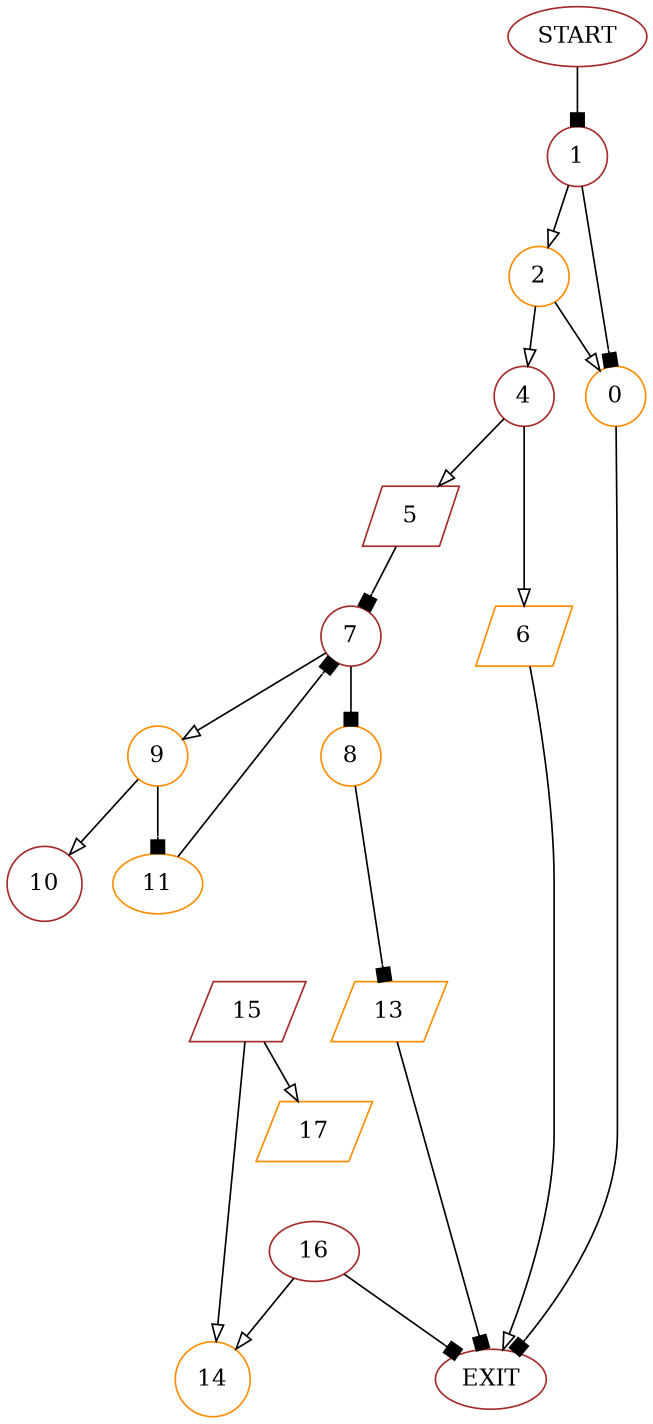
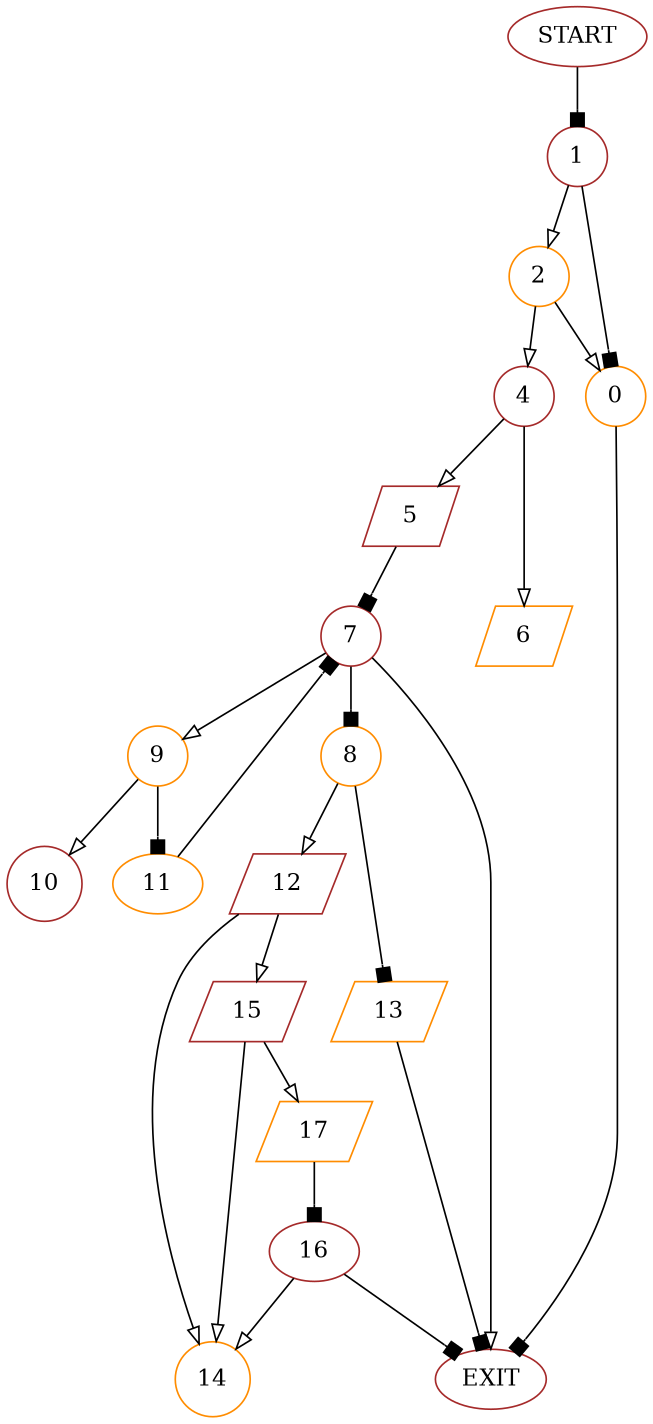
none -> (288, 884)
(554, 1002) -> (491, 977)
none -> (314, 1183)
